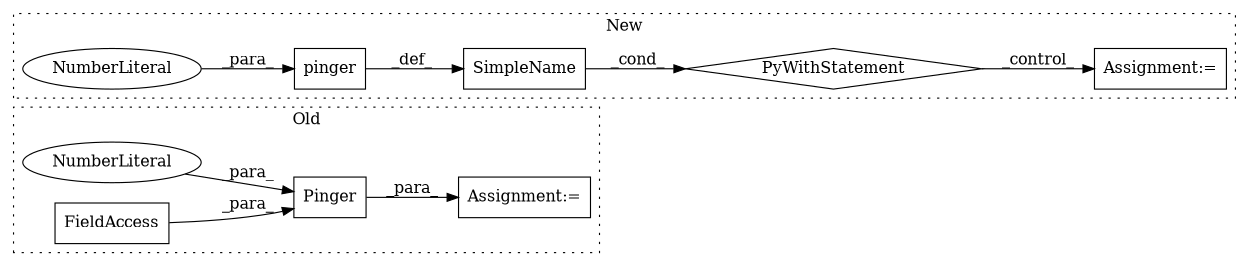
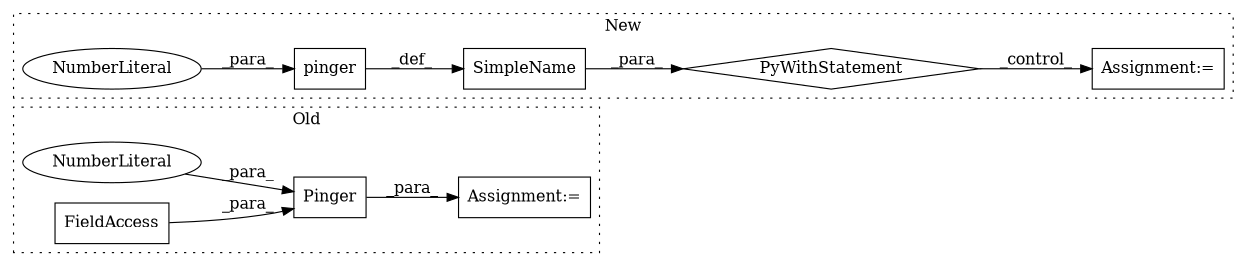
(638, 60) -> (637, 60)
